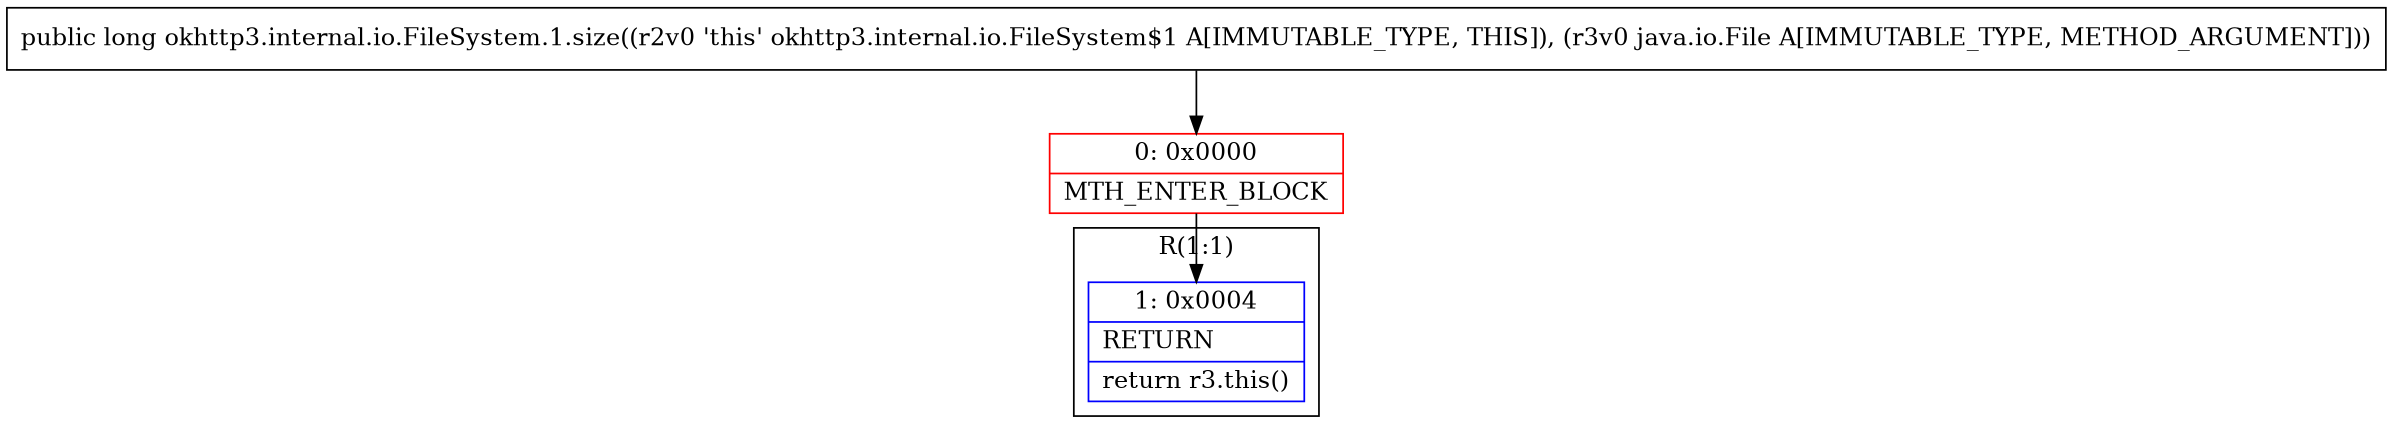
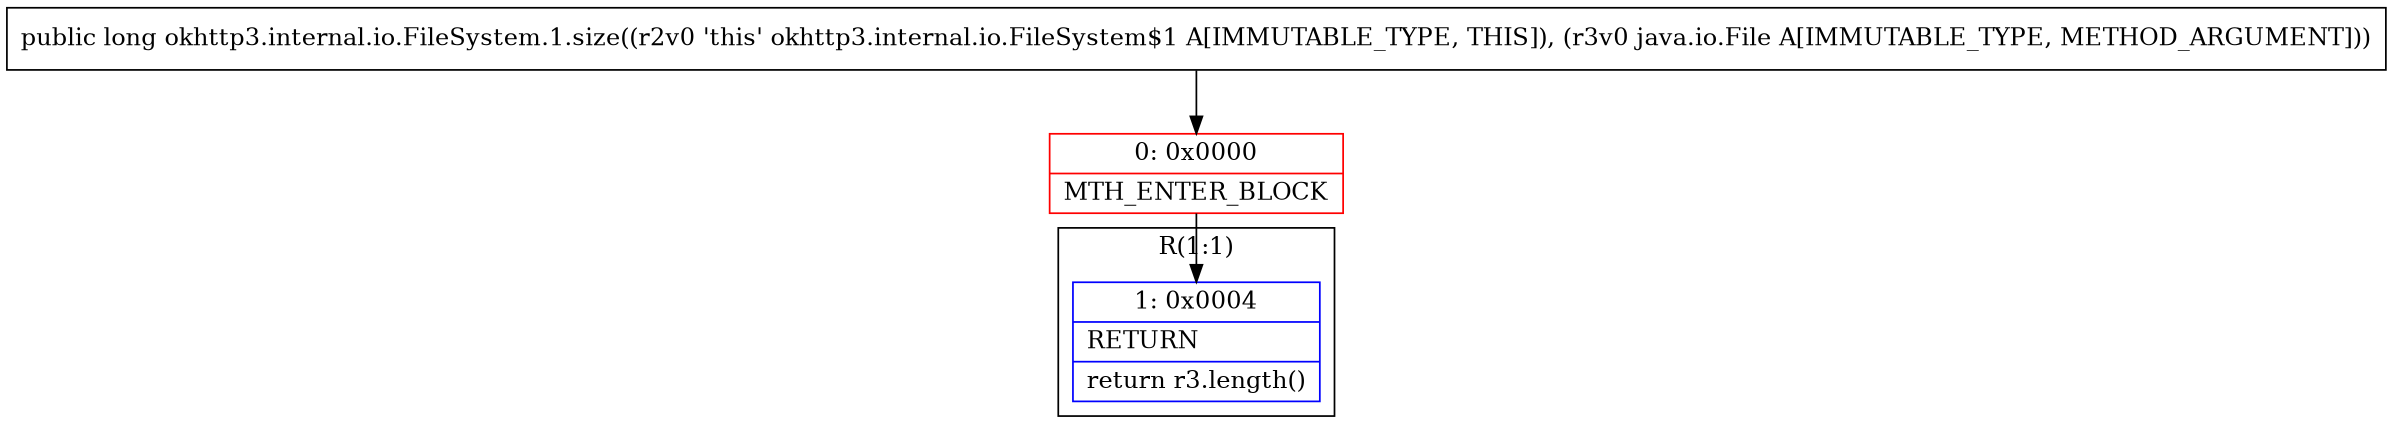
(1196, 381) -> (1196, 381)
